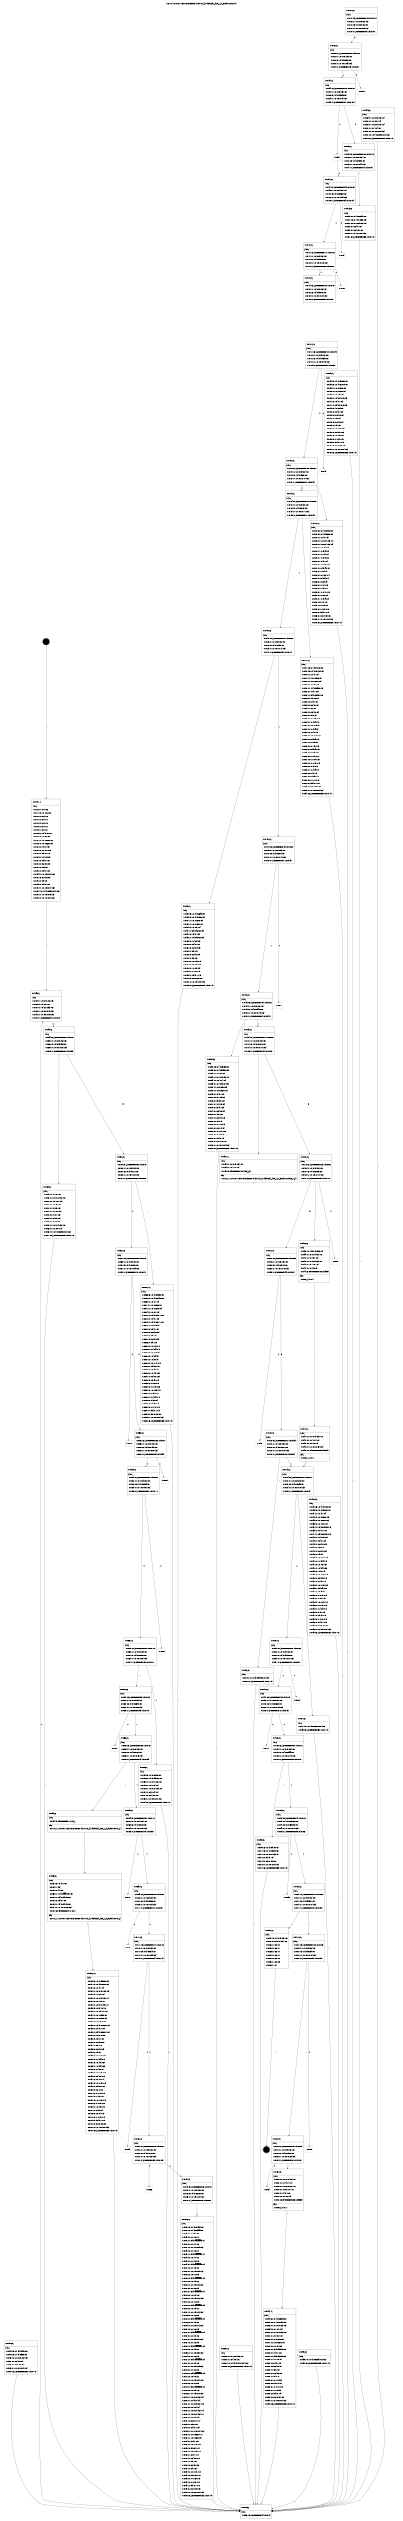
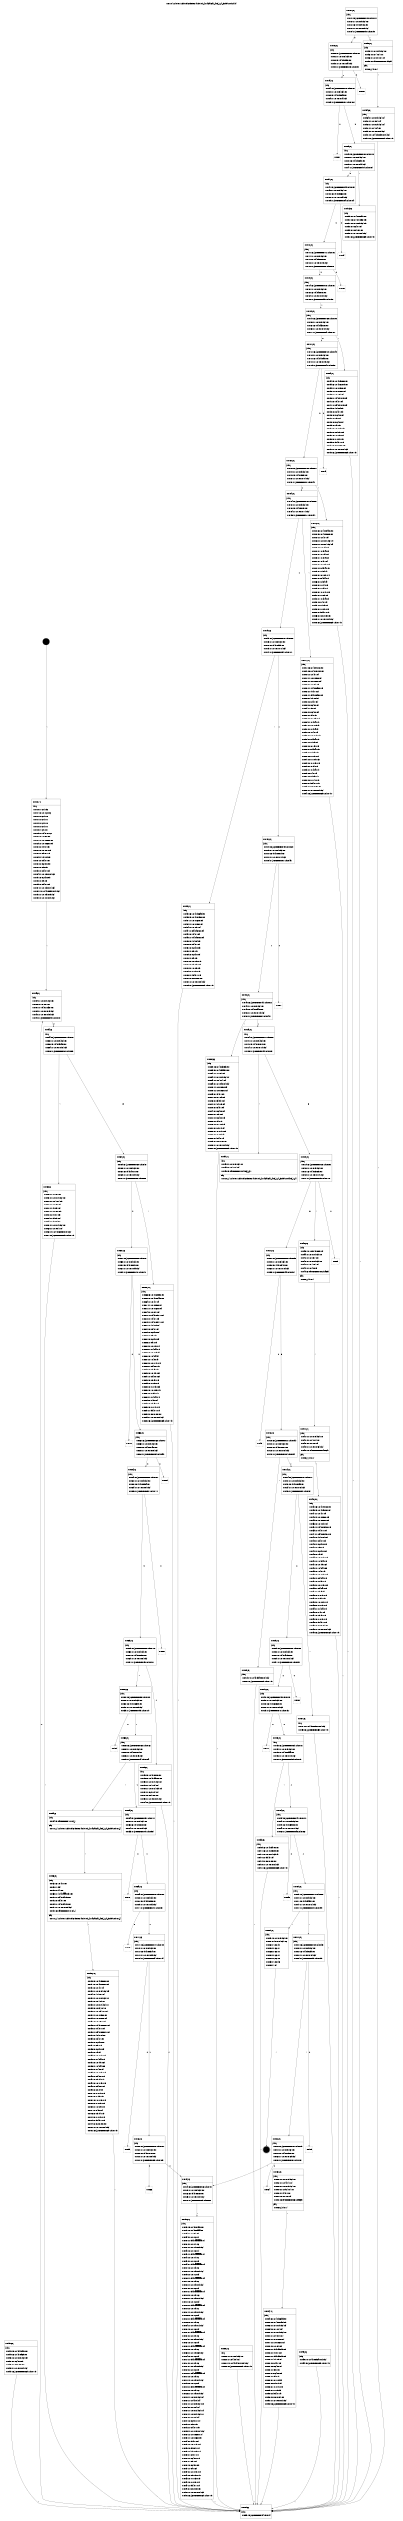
none -> (378, 56)
(338, 168) -> (349, 173)
none -> (322, 322)
(305, 1464) -> (317, 1478)
(288, 2166) -> (243, 2176)
